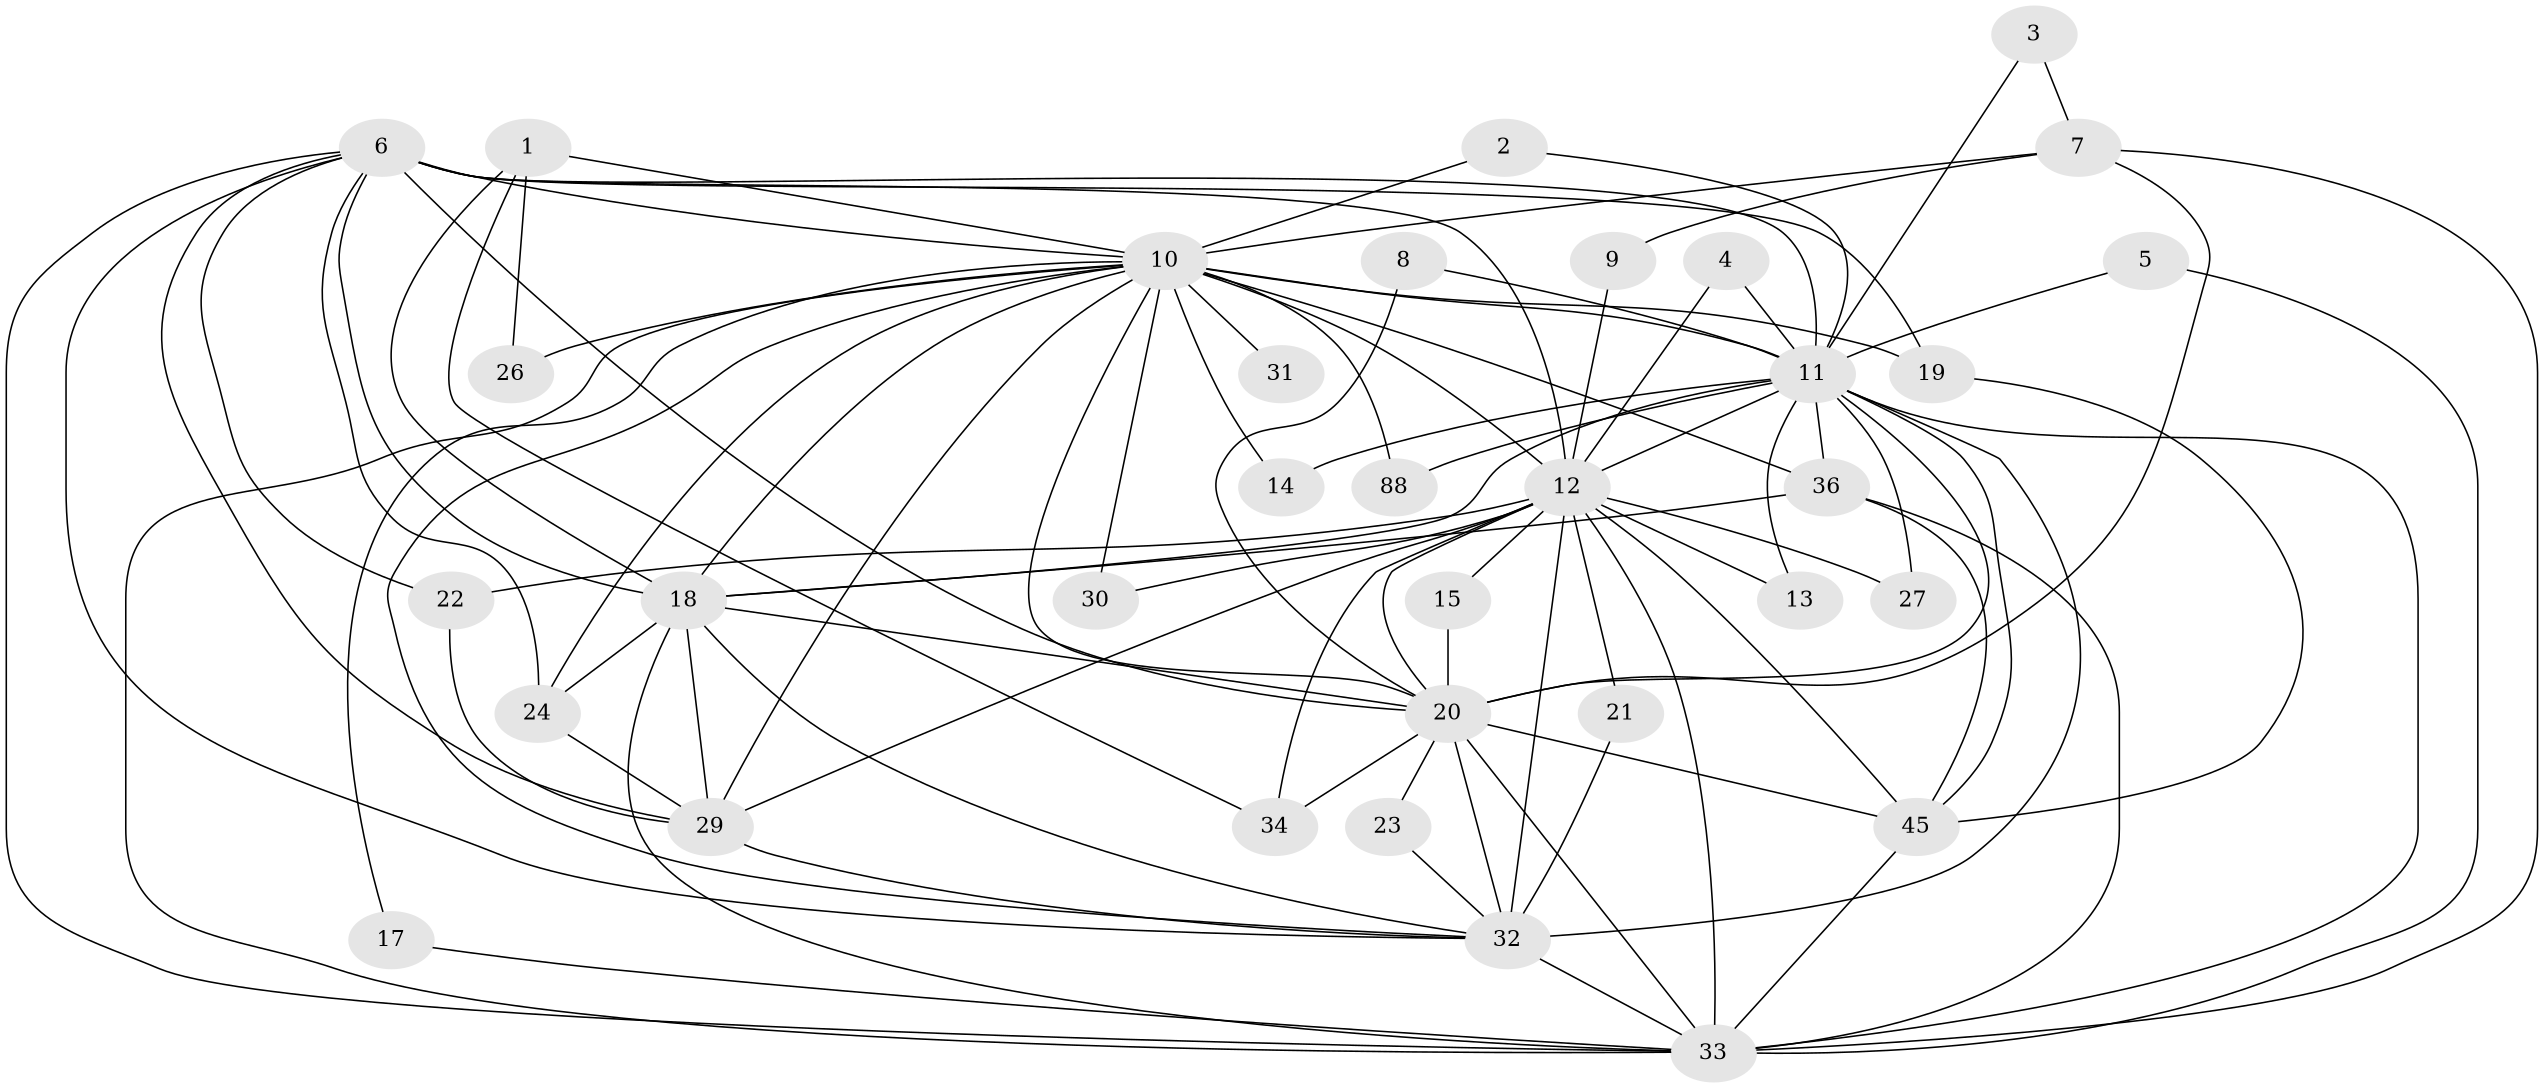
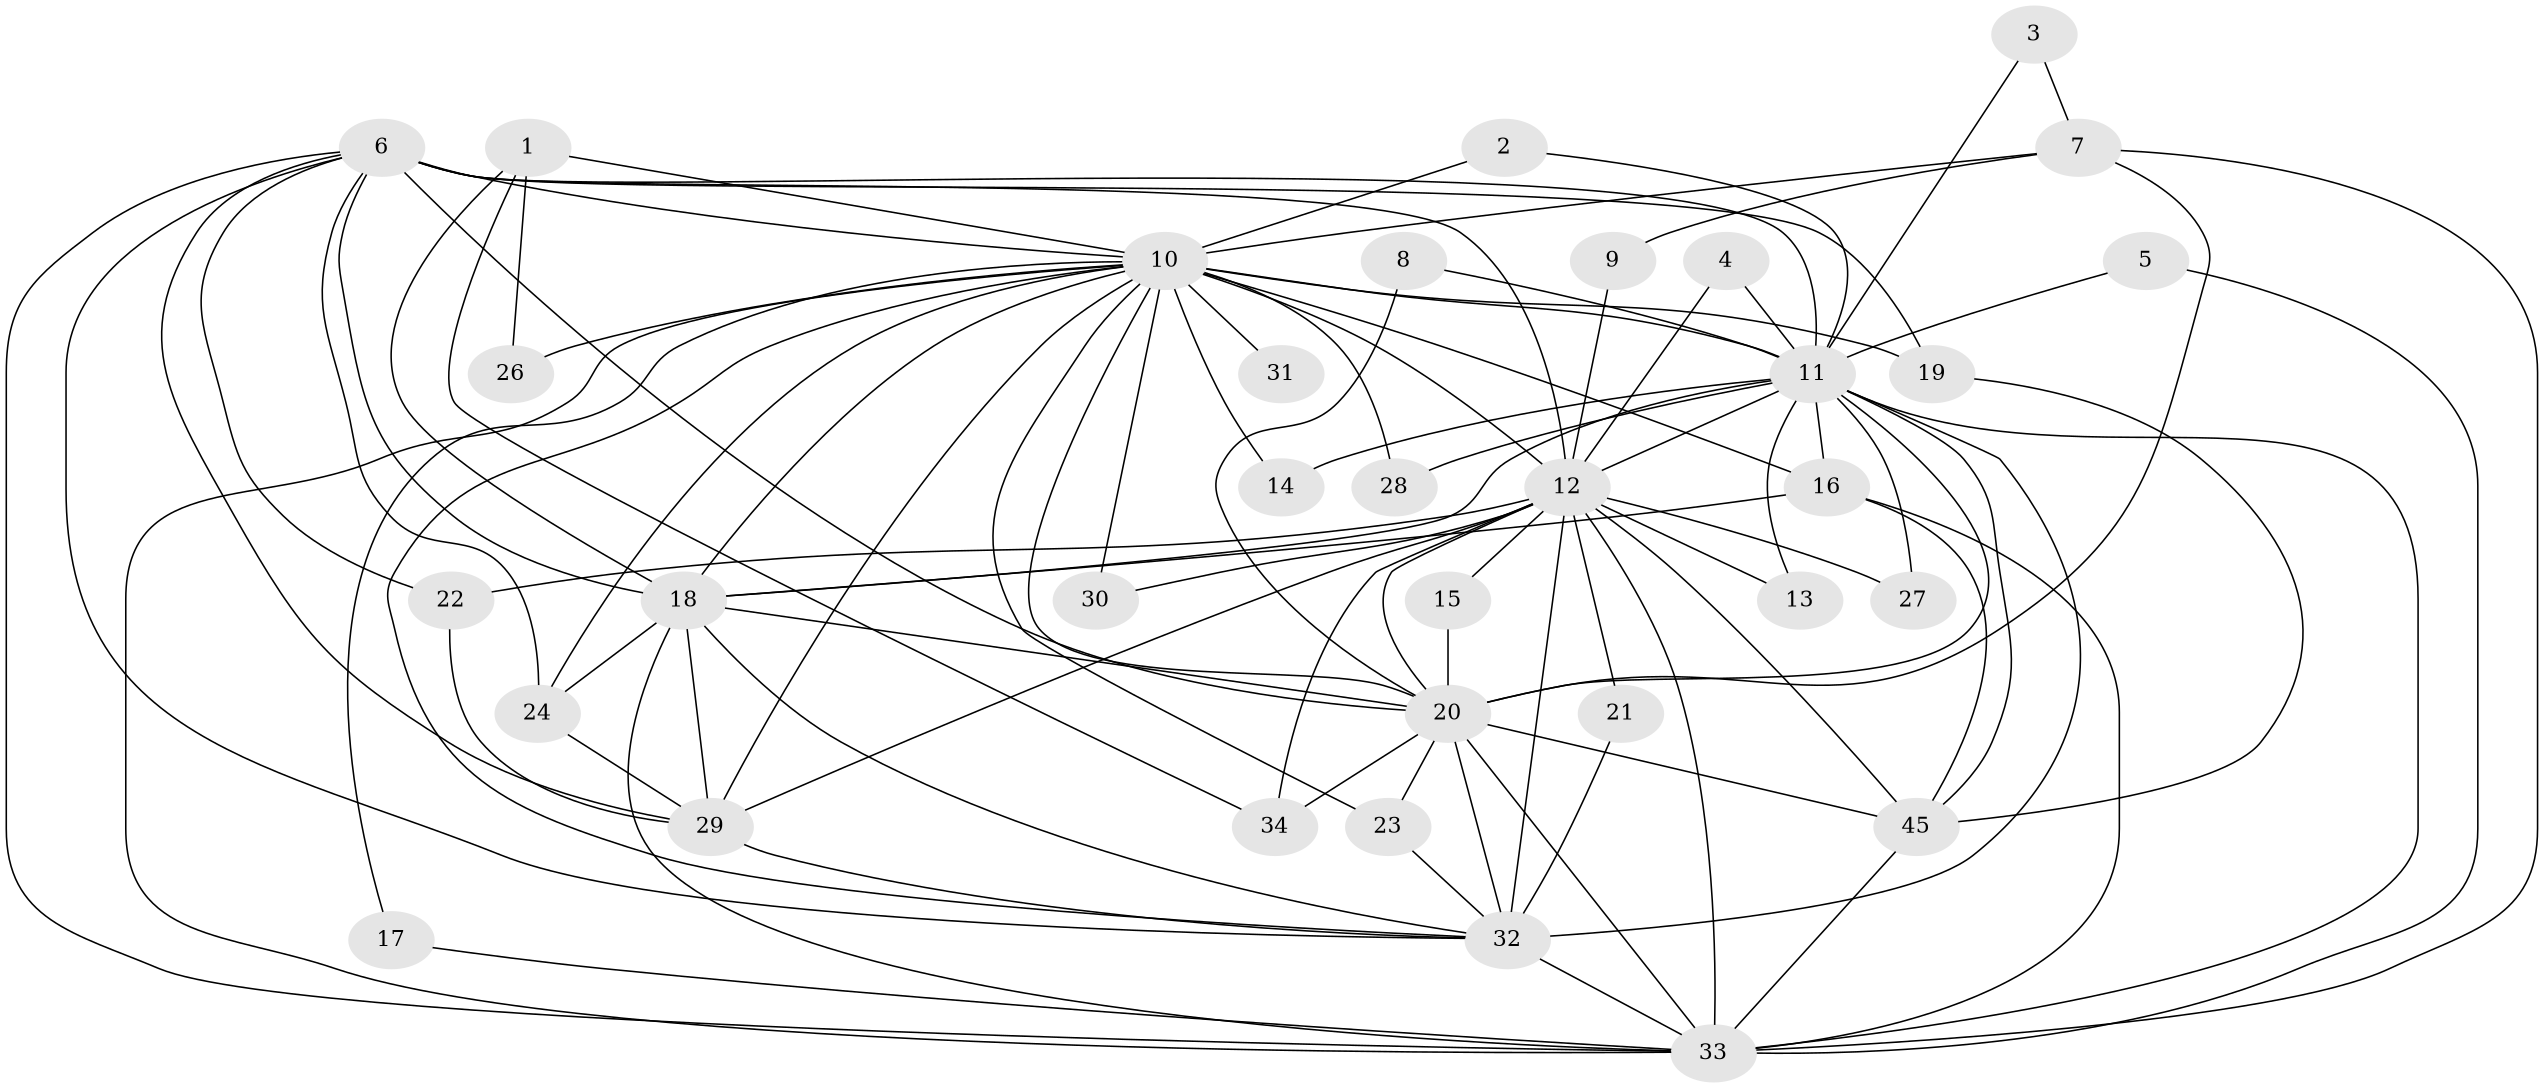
(1395, 487) -> (1395, 487)
(1827, 487) -> (1827, 487)
none -> (1010, 604)
